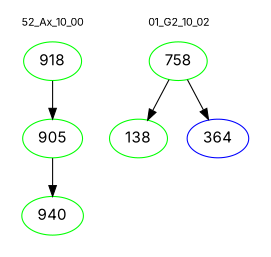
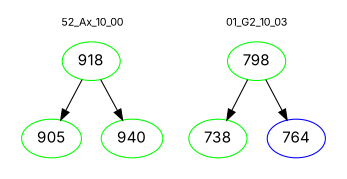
(179, 23) -> (257, 23)
(178, 61) -> (257, 61)
(138, 138) -> (218, 138)
(218, 138) -> (296, 138)
(53, 172) -> (109, 95)
